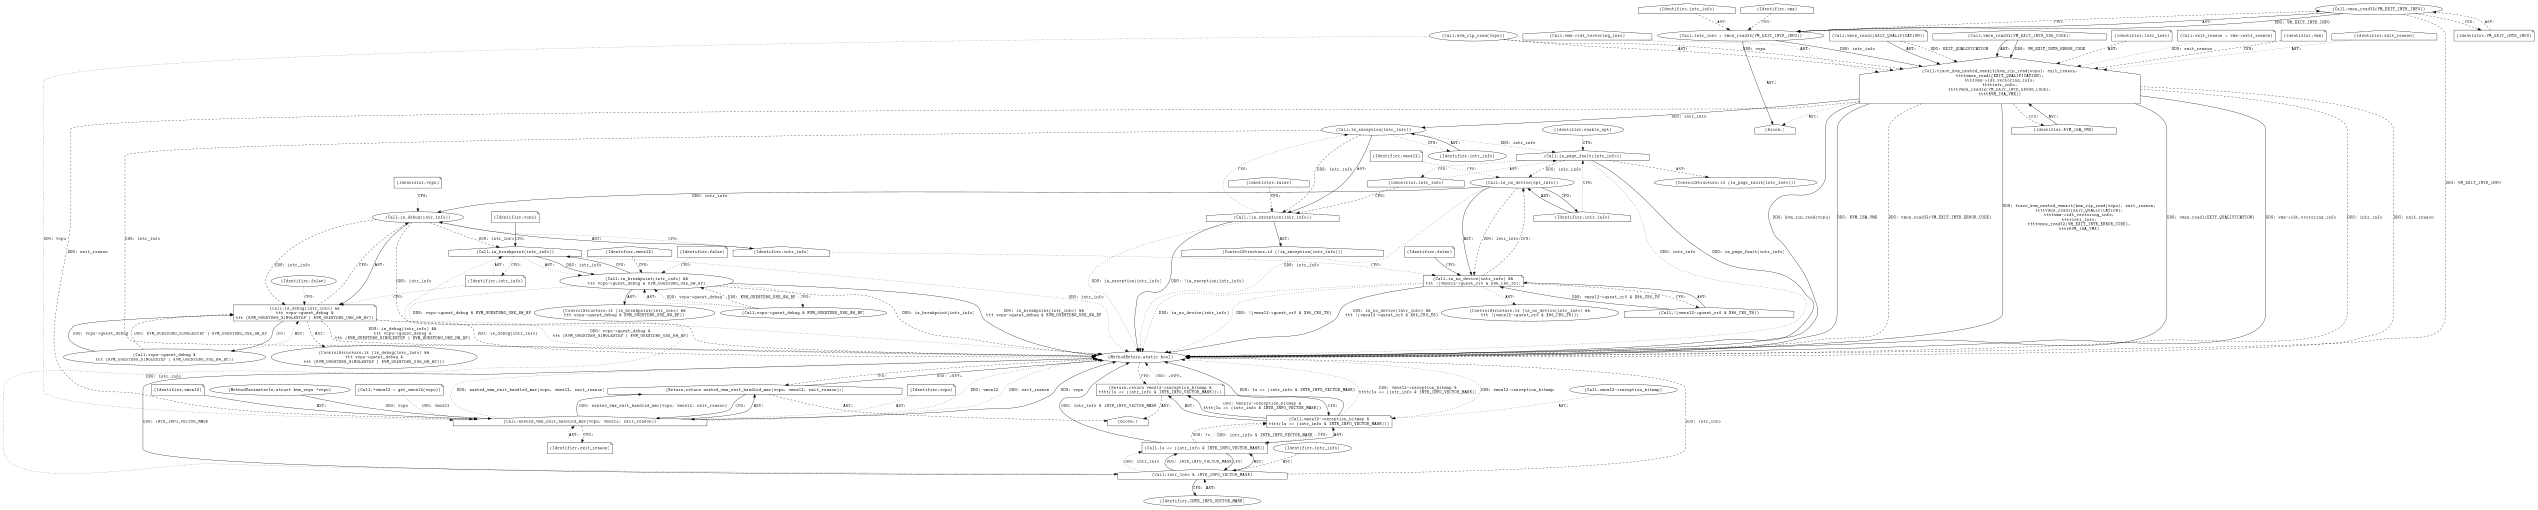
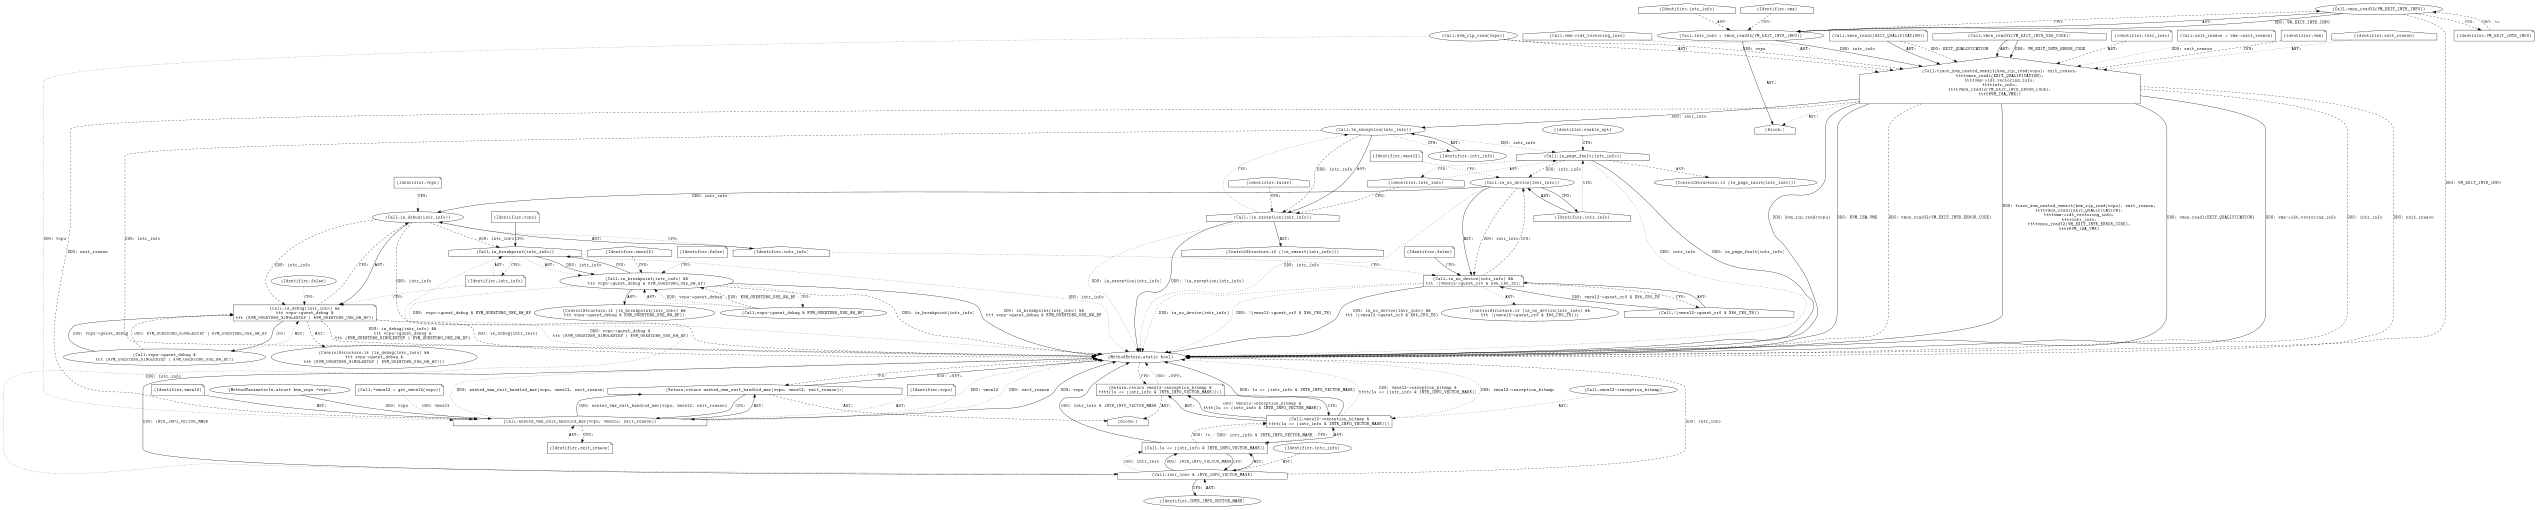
(2491, 22) -> (2491, 22)
(2064, 130) -> none
(1522, 183) -> (1522, 183)
(1283, 252) -> (1283, 252)
